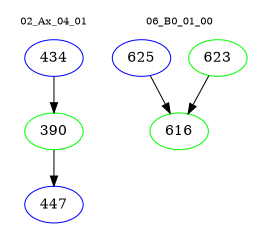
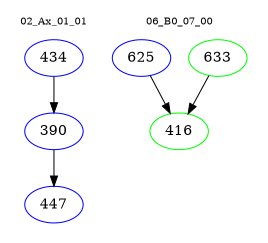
(54, 22) -> (54, 22)
(180, 22) -> (180, 22)
(218, 58) -> (218, 58)
(54, 131) -> (54, 131)
(179, 131) -> (179, 131)
